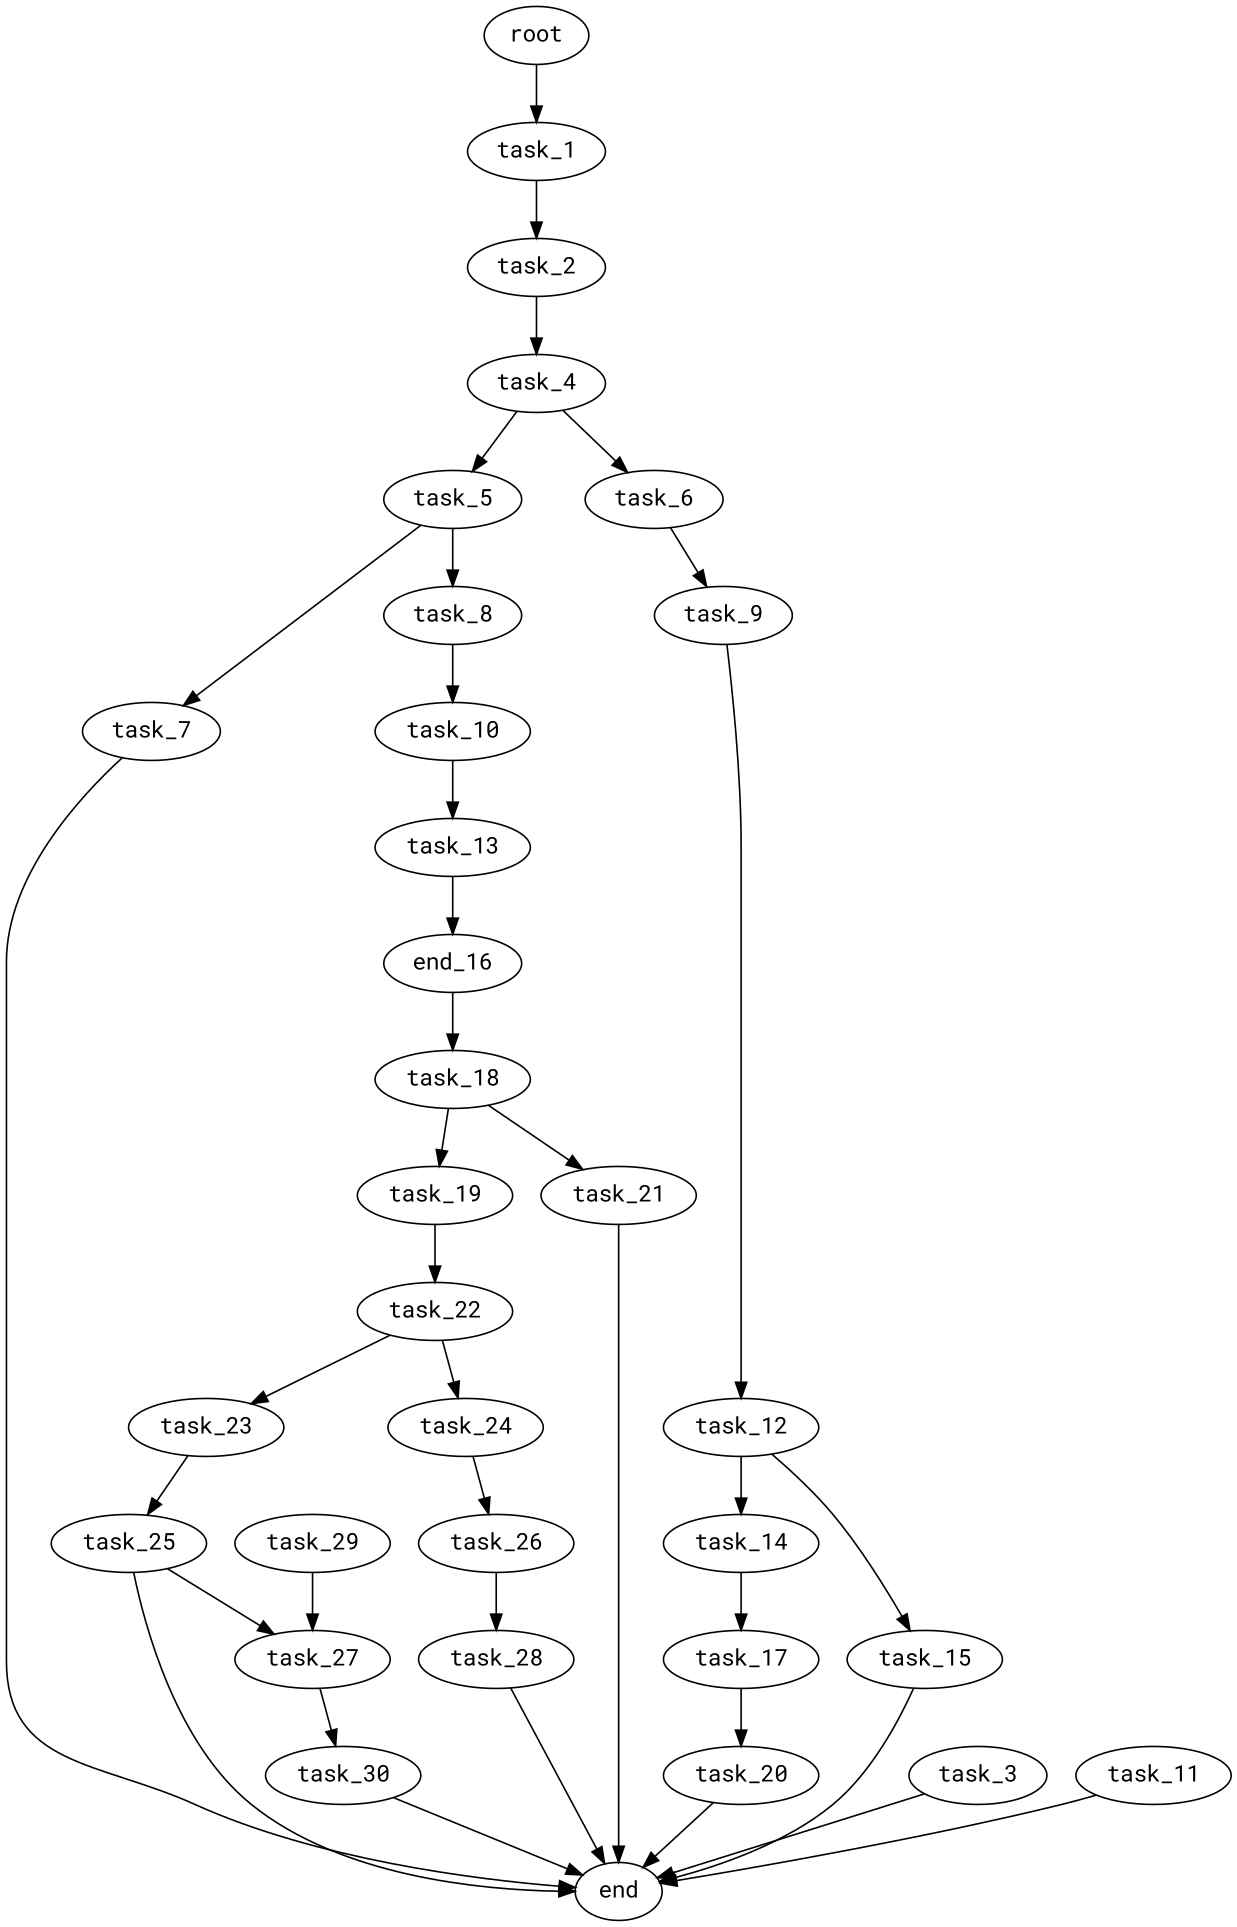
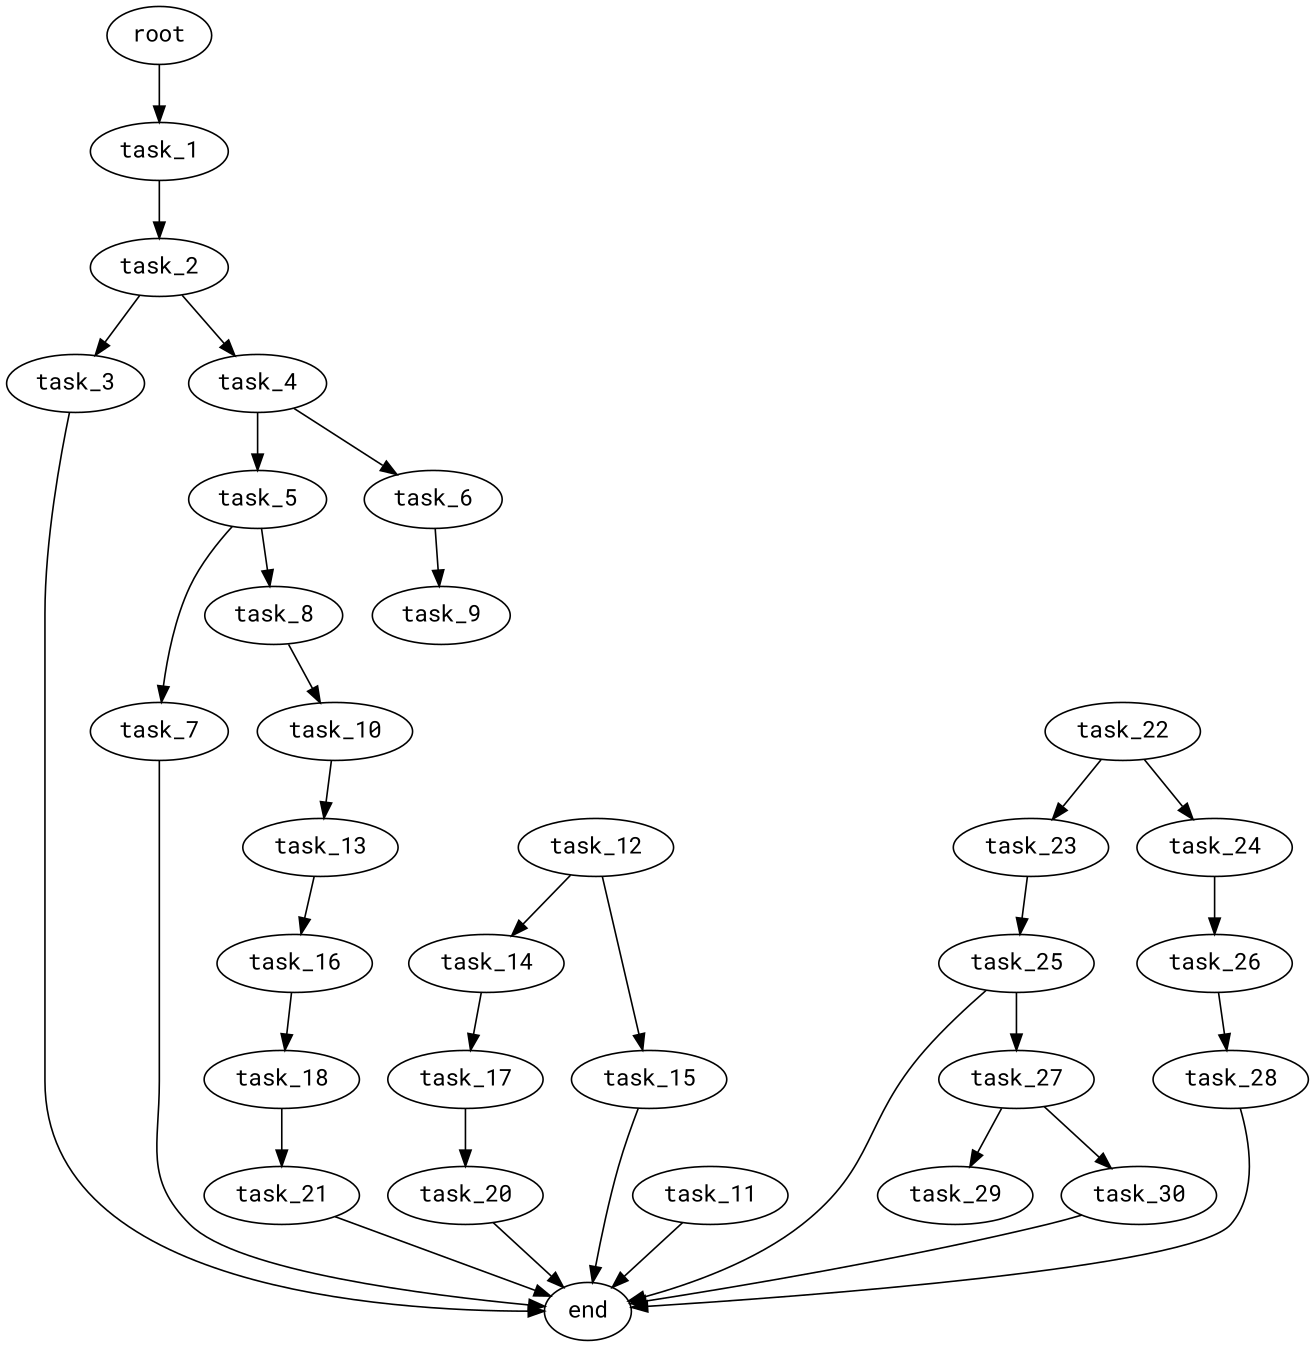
none -> (122, 319)
(453, 963) -> (295, 963)
(741, 1013) -> none
(435, 1195) -> none
(313, 1594) -> (990, 1130)
